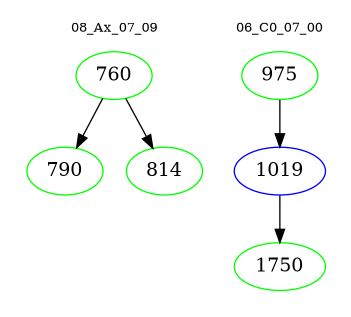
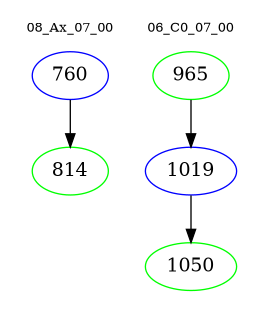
(115, 29) -> (70, 29)
(114, 76) -> (70, 76)
(280, 76) -> (191, 76)
(65, 171) -> none
(280, 267) -> (191, 267)
